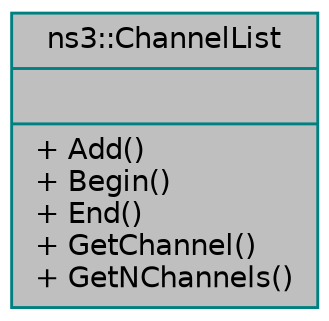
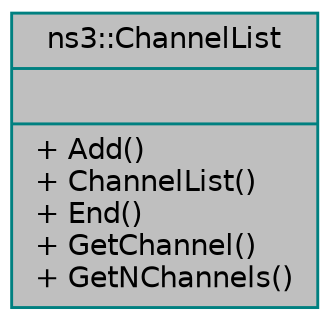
(103, 182) -> (146, 182)
